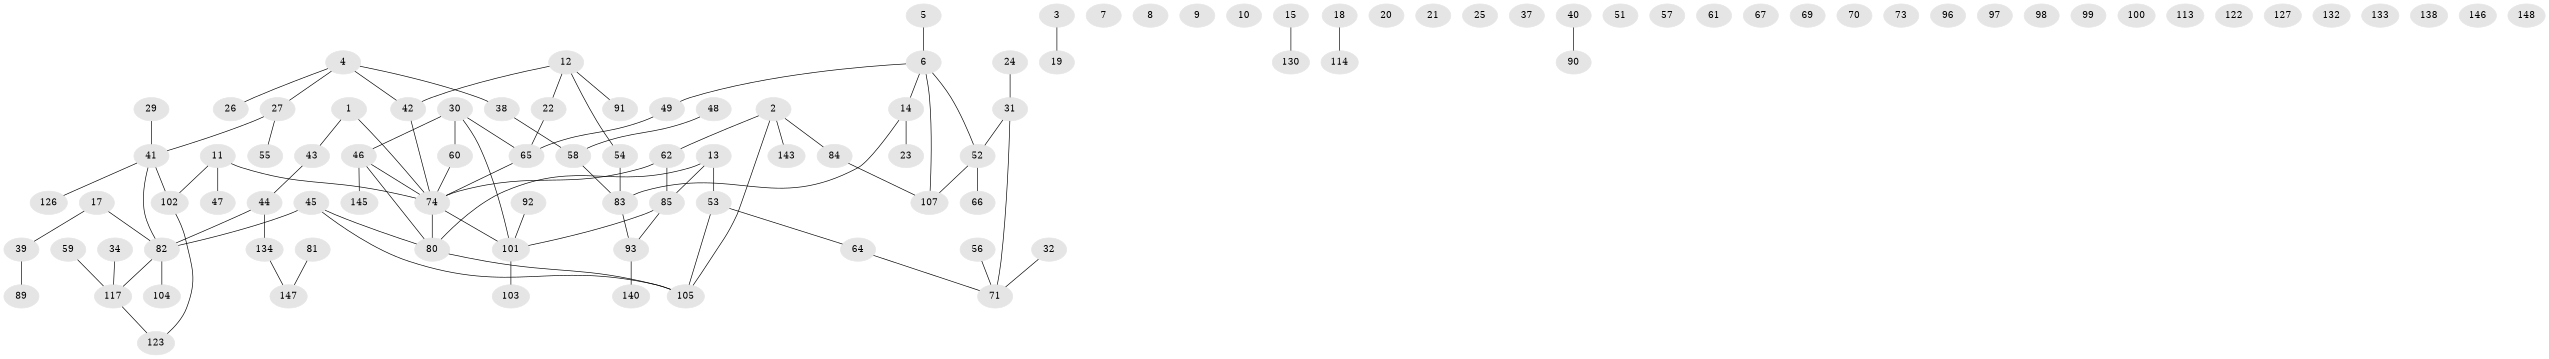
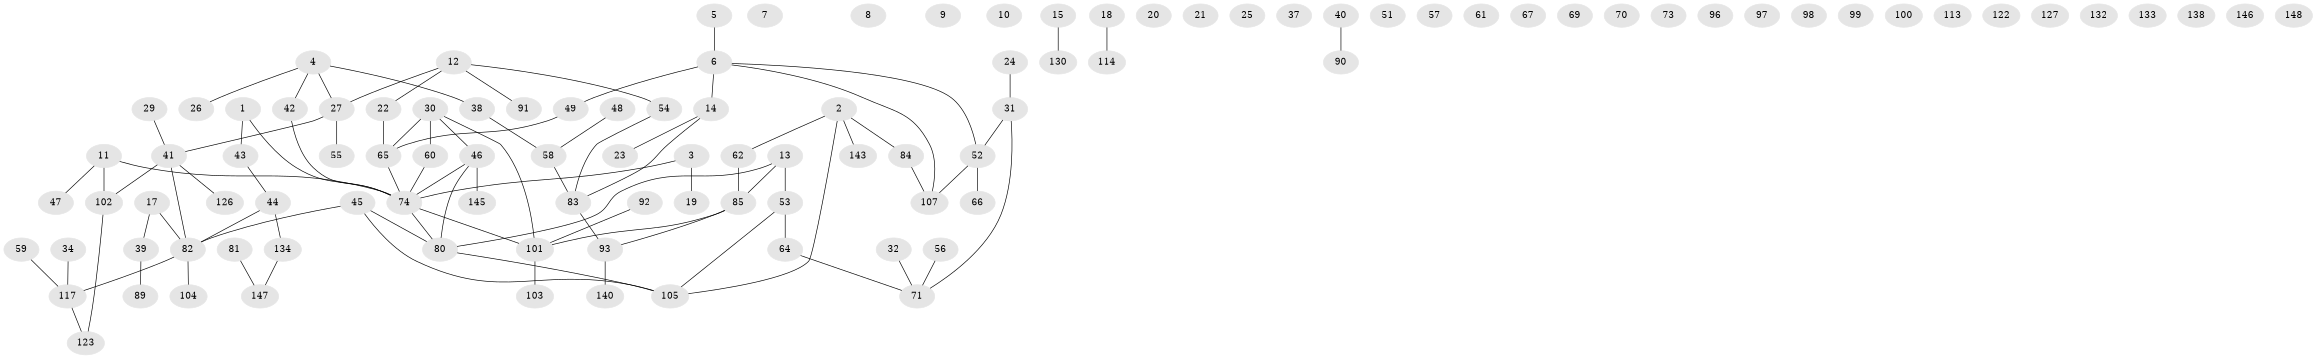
(485, 81) -> (394, 84)
(518, 181) -> (548, 179)
